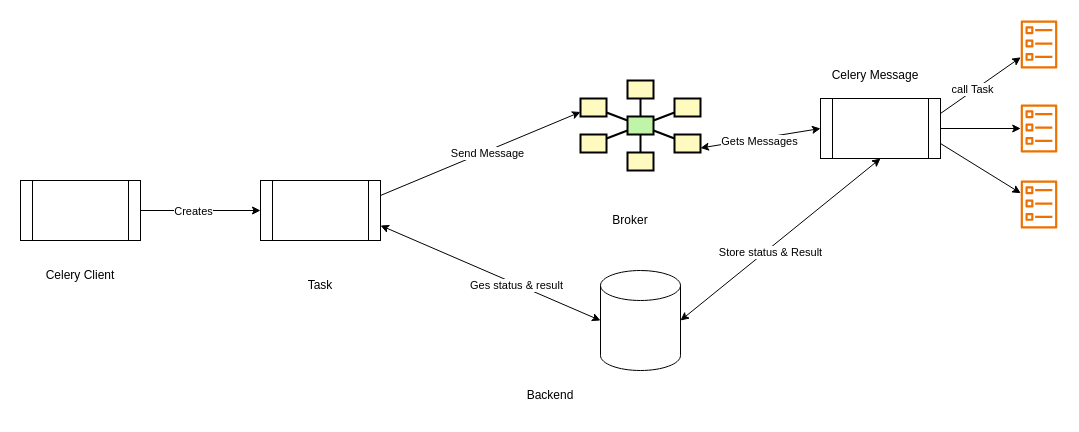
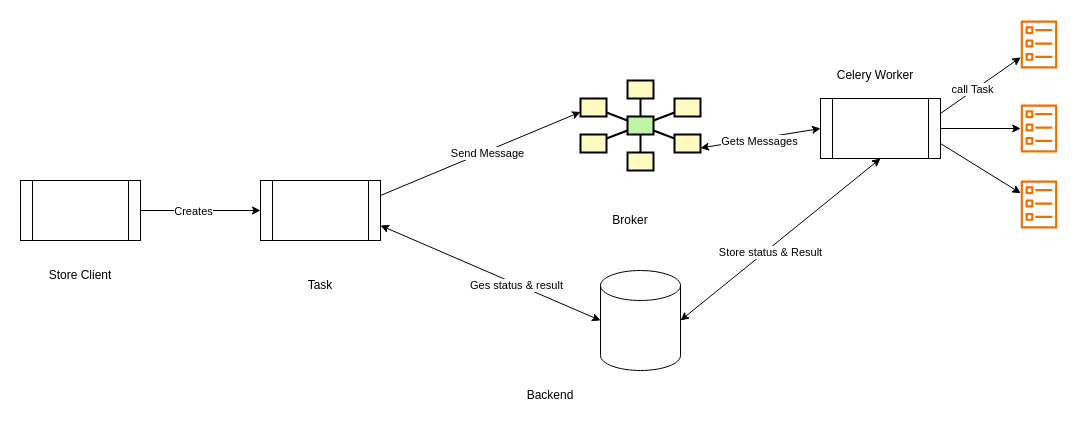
(876, 76) -> (876, 76)
(81, 276) -> (81, 276)
